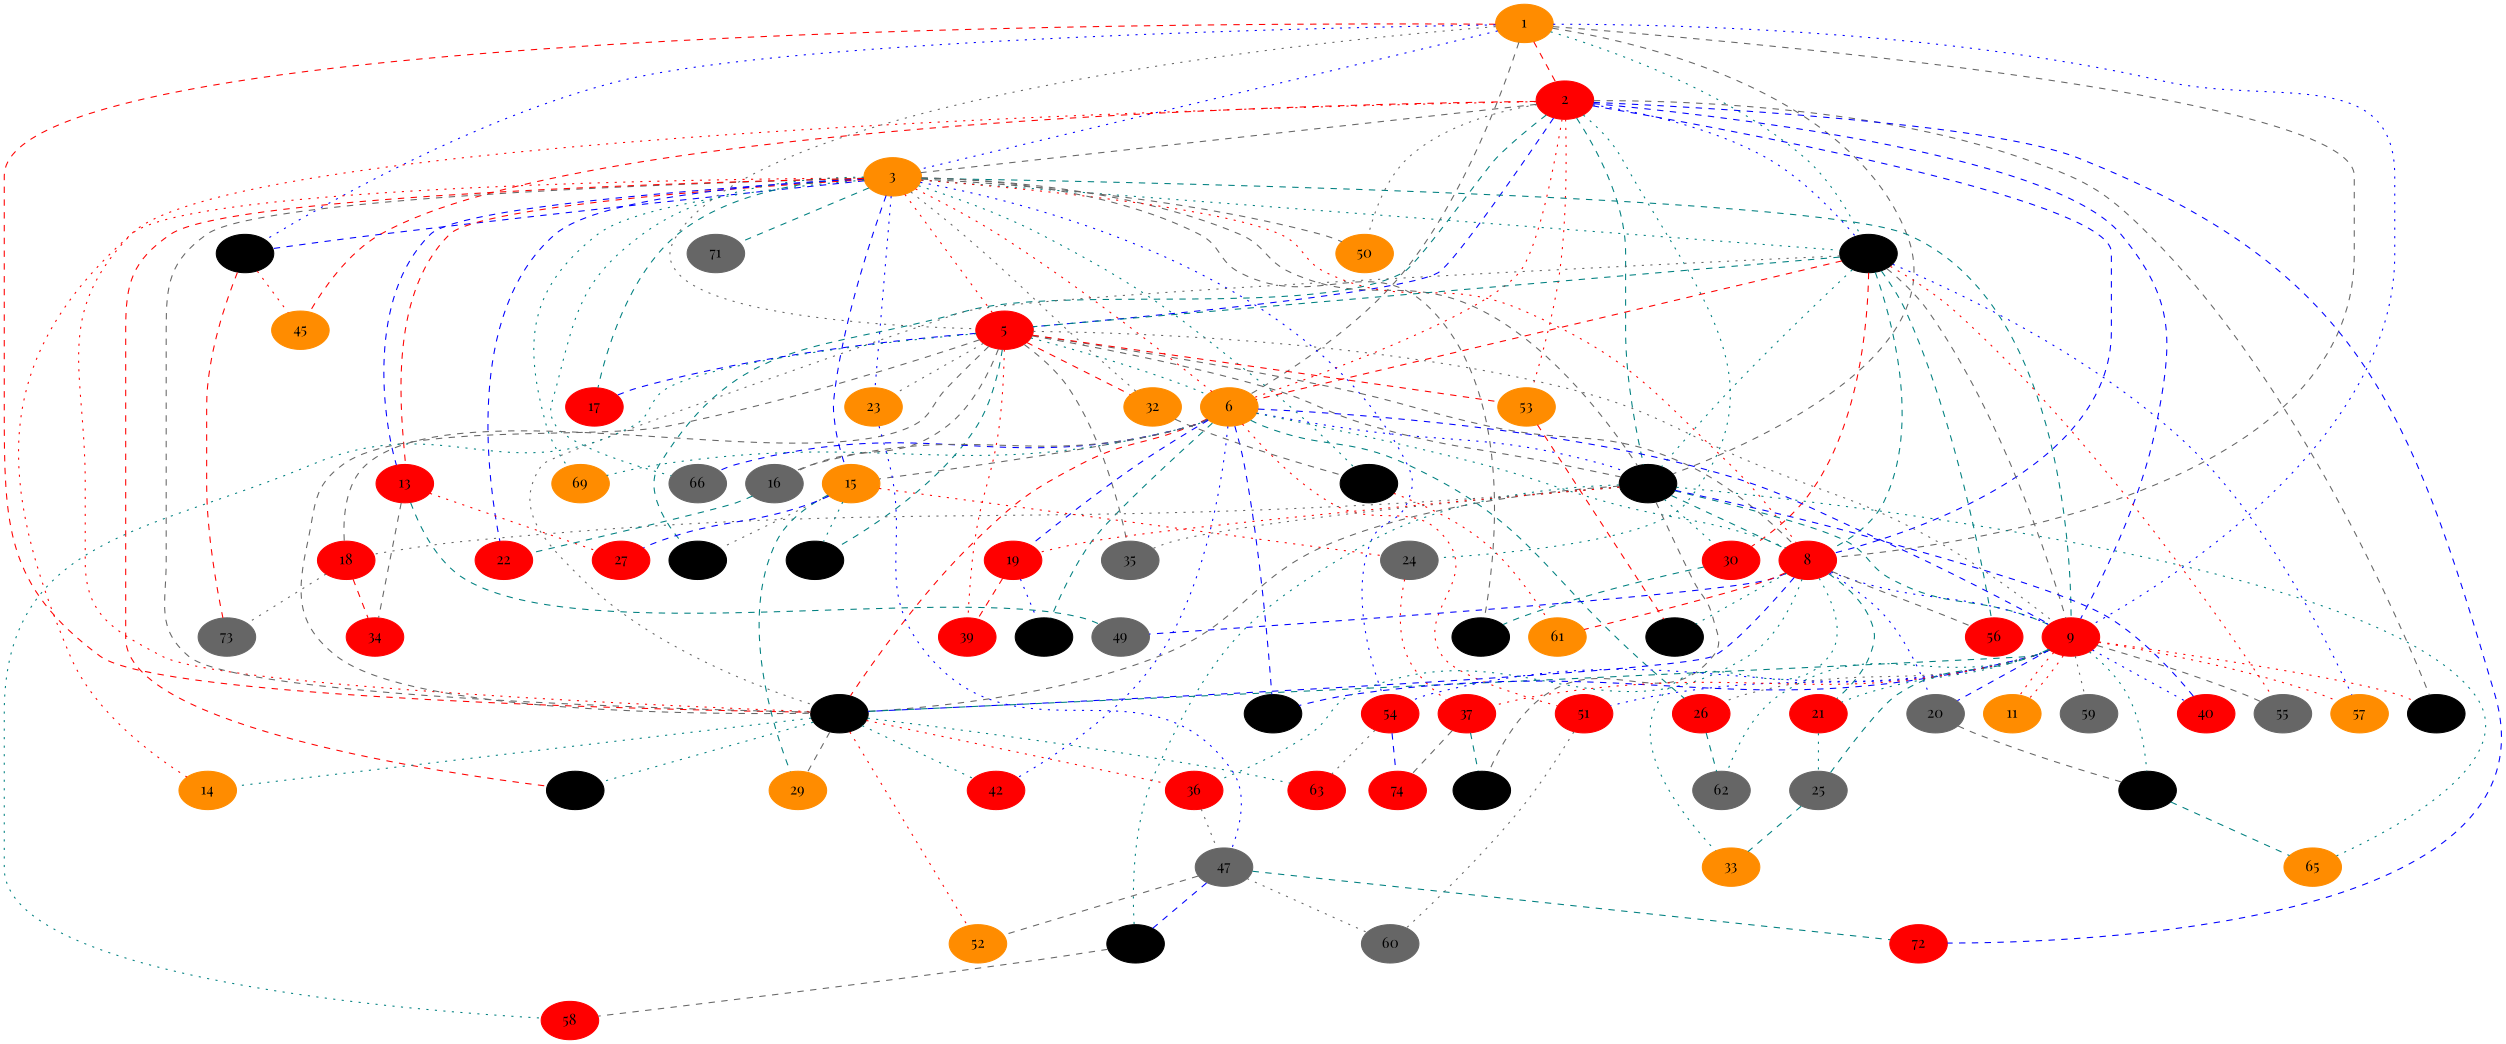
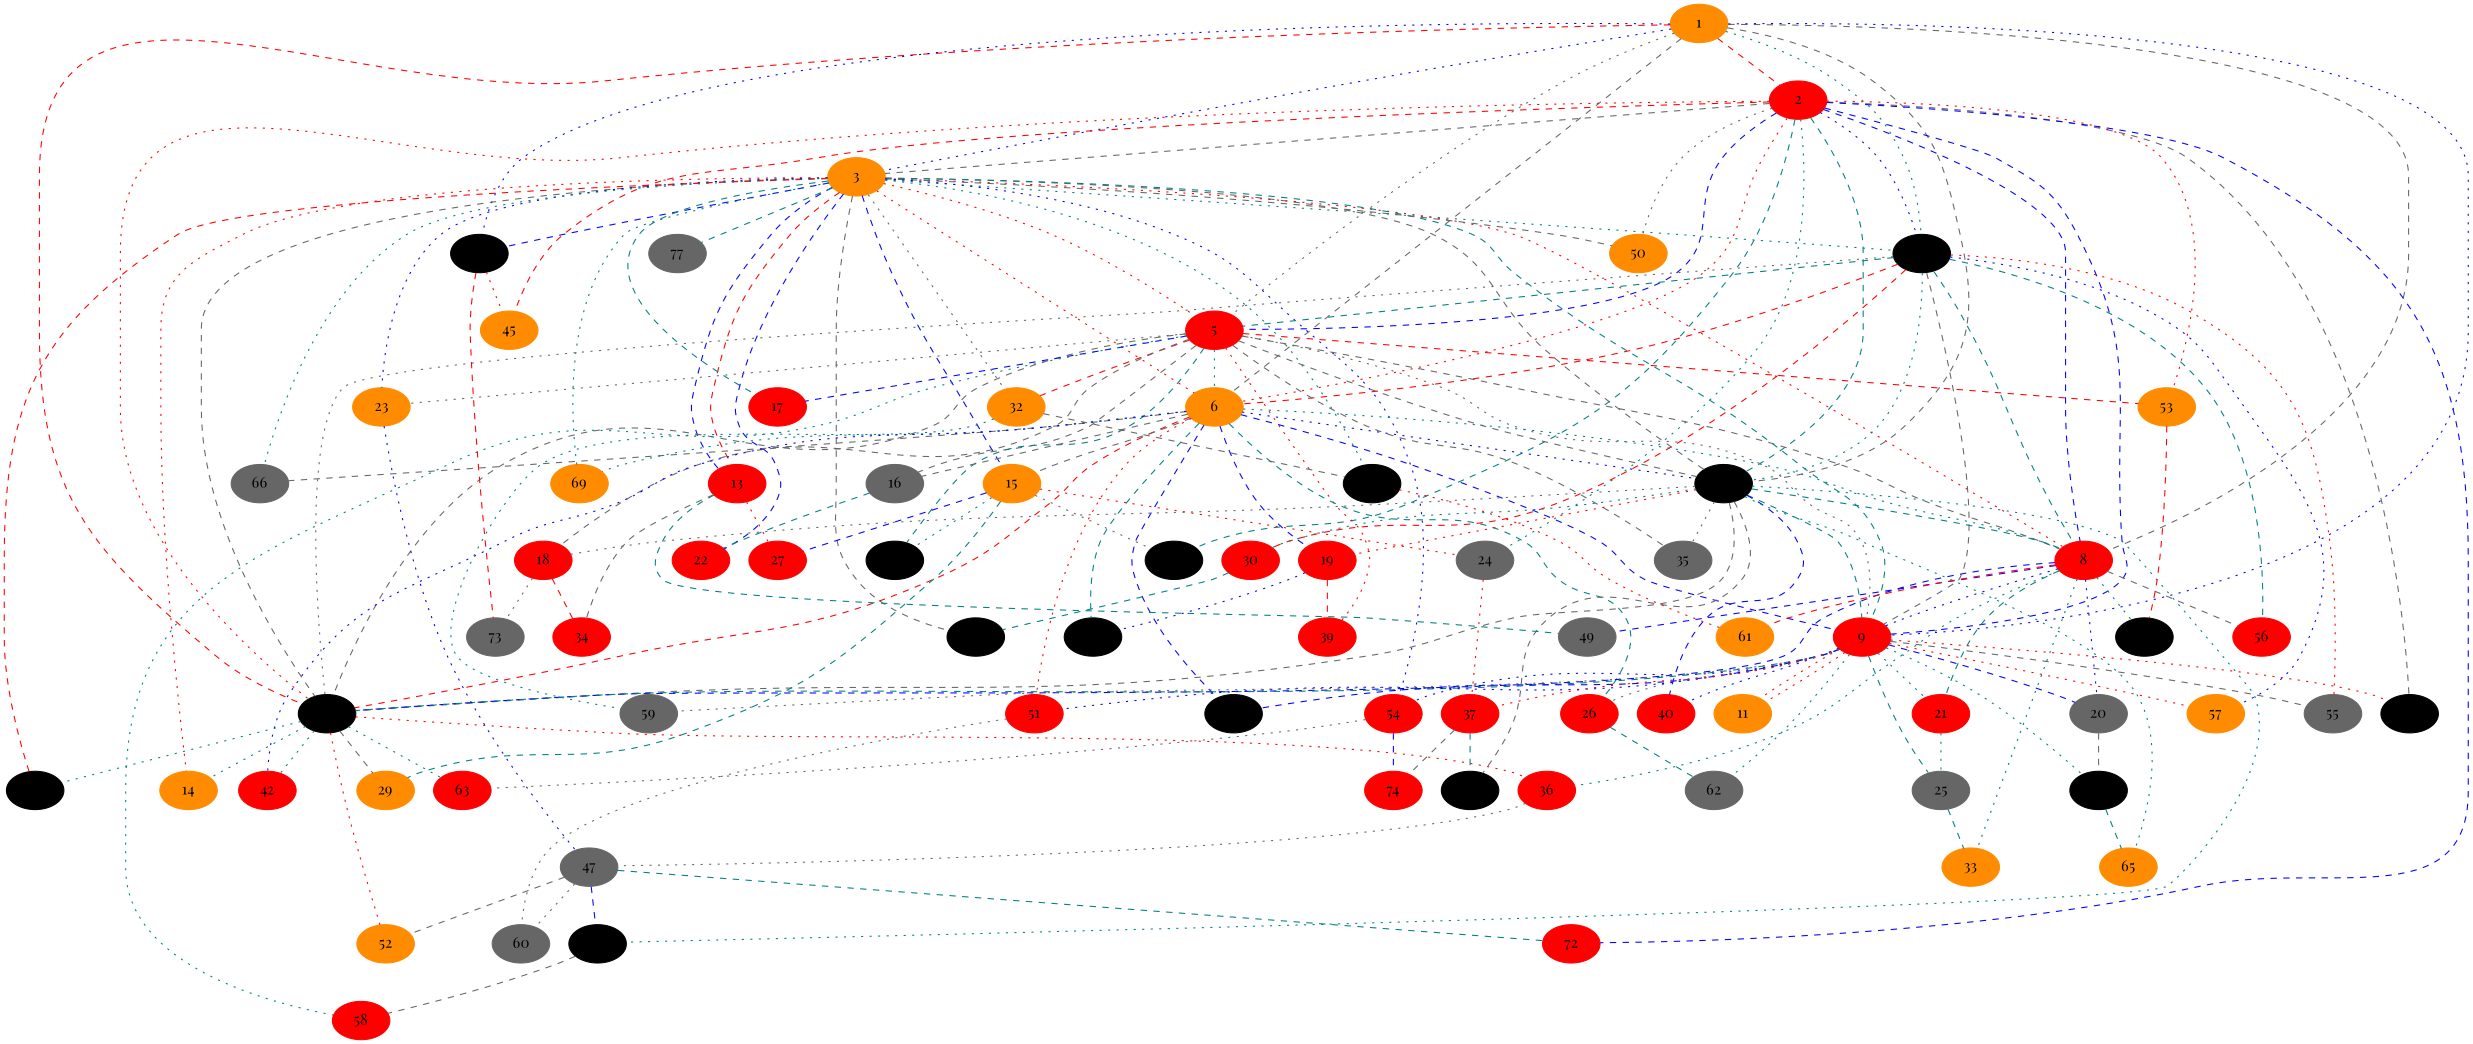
(716, 254) -> (678, 254)
(877, 443) -> (603, 460)
none -> (591, 446)
